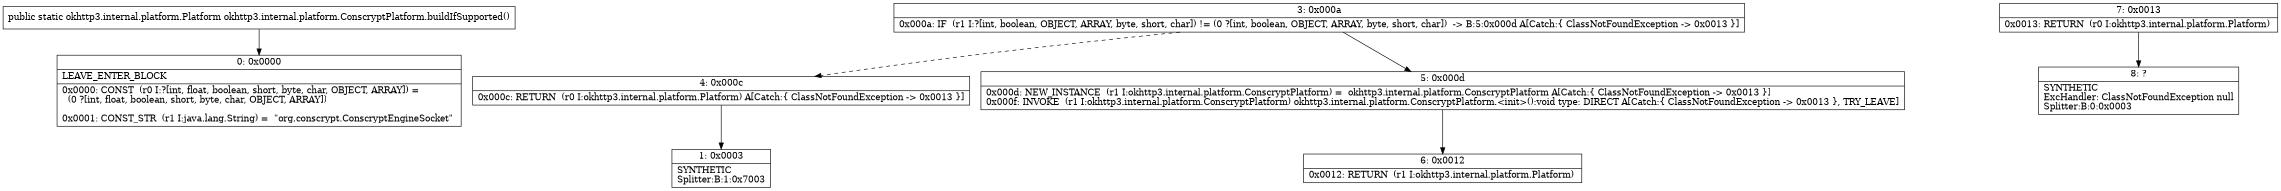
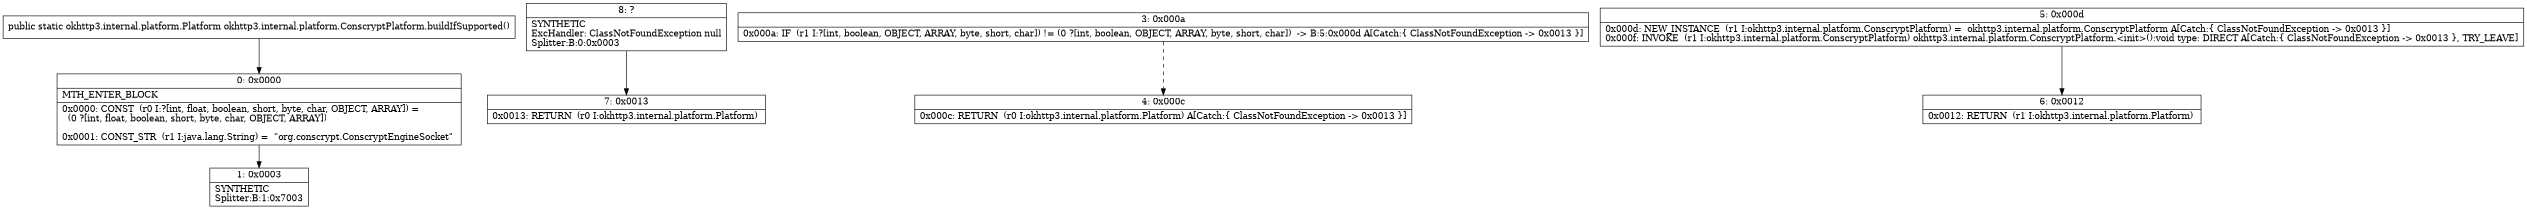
(2139, 46) -> (626, 70)
(1374, 50) -> none
(114, 76) -> (110, 95)
(721, 124) -> (259, 153)
